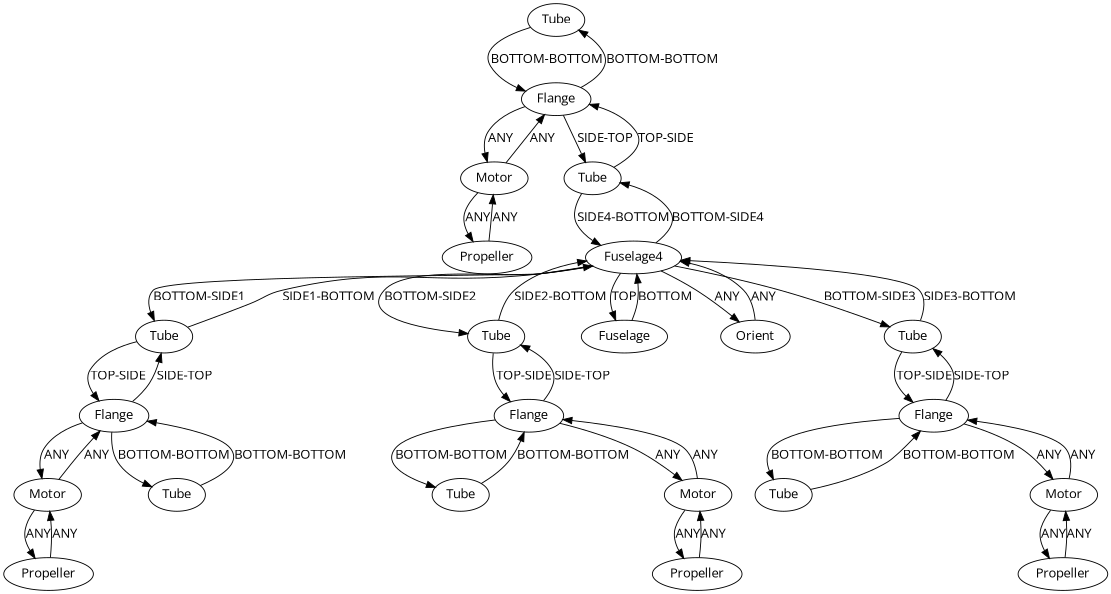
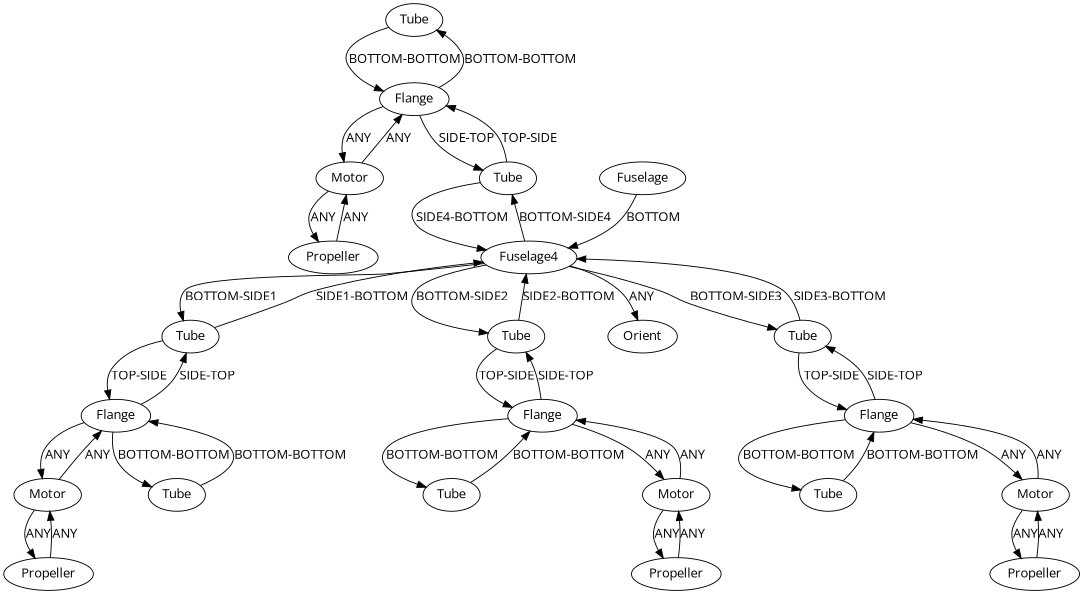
(740, 287) -> none
(611, 291) -> none
